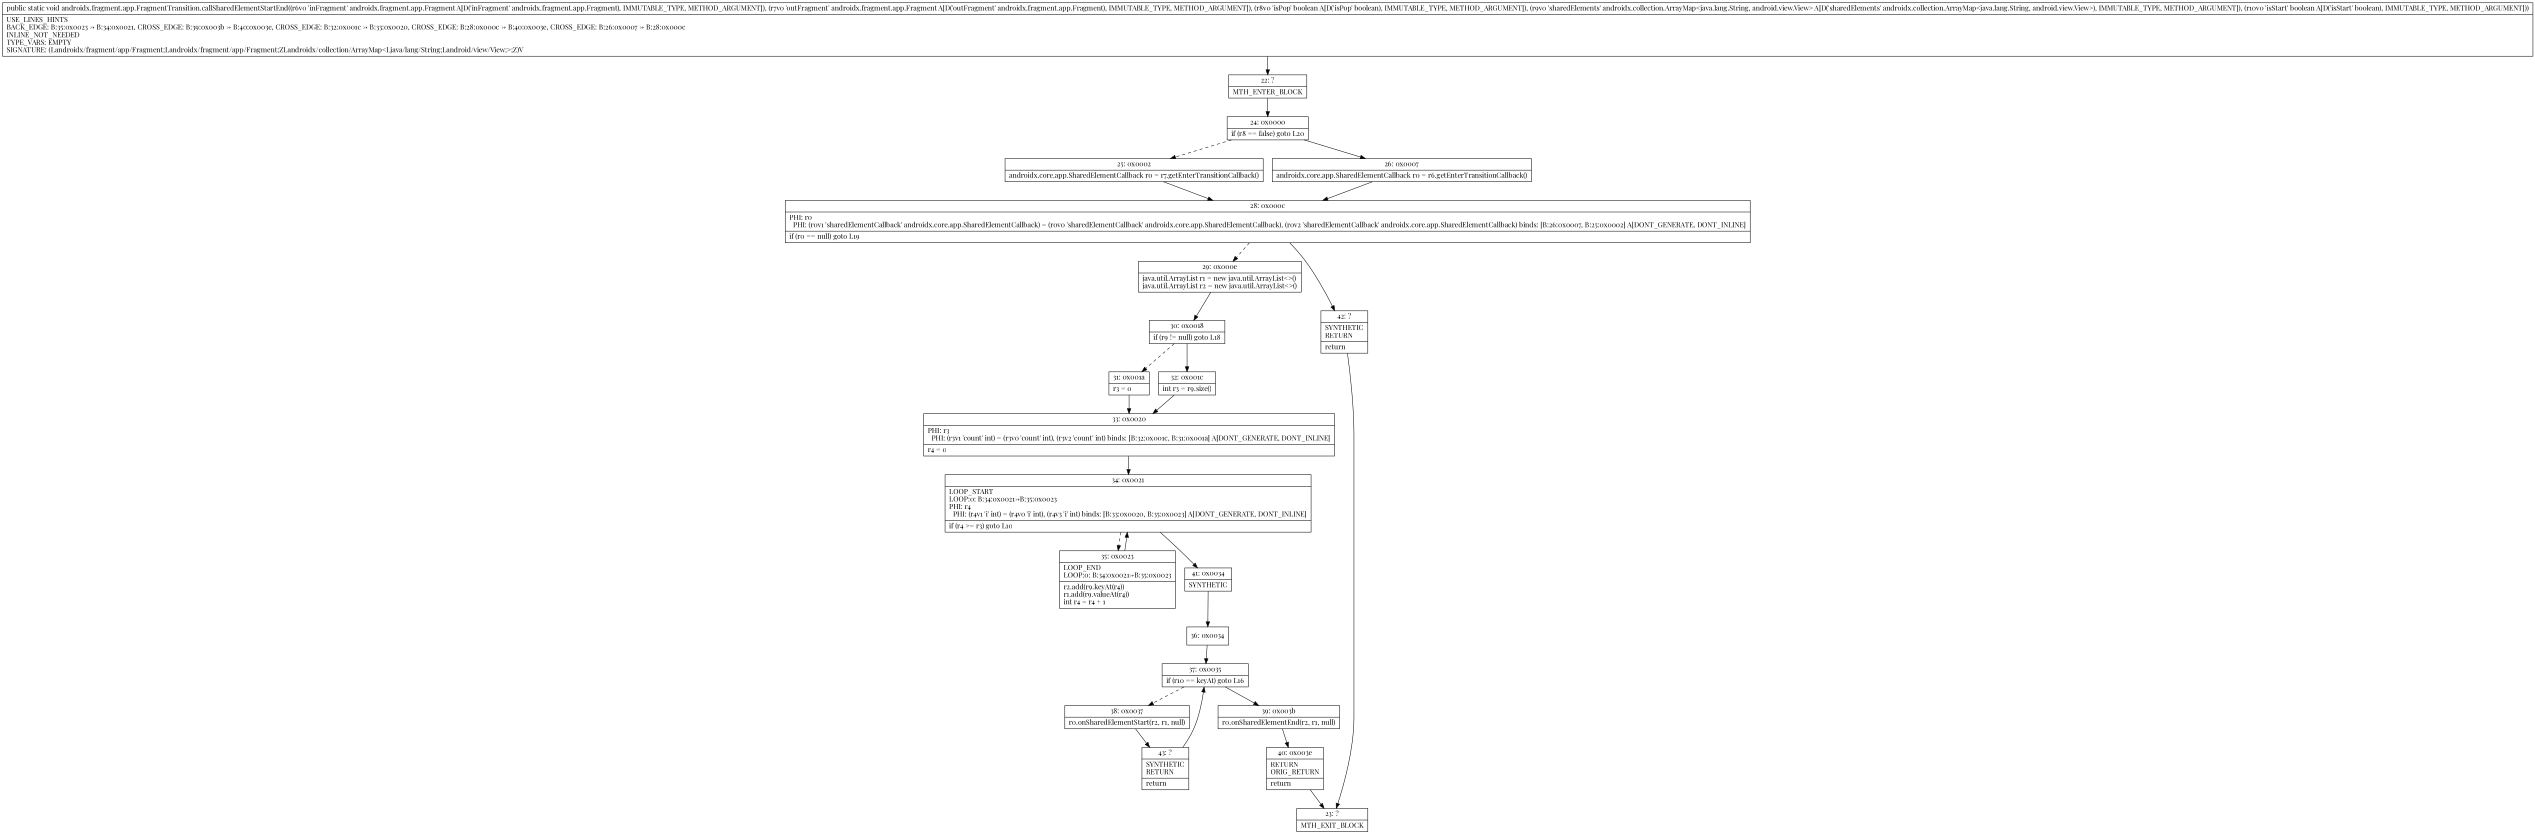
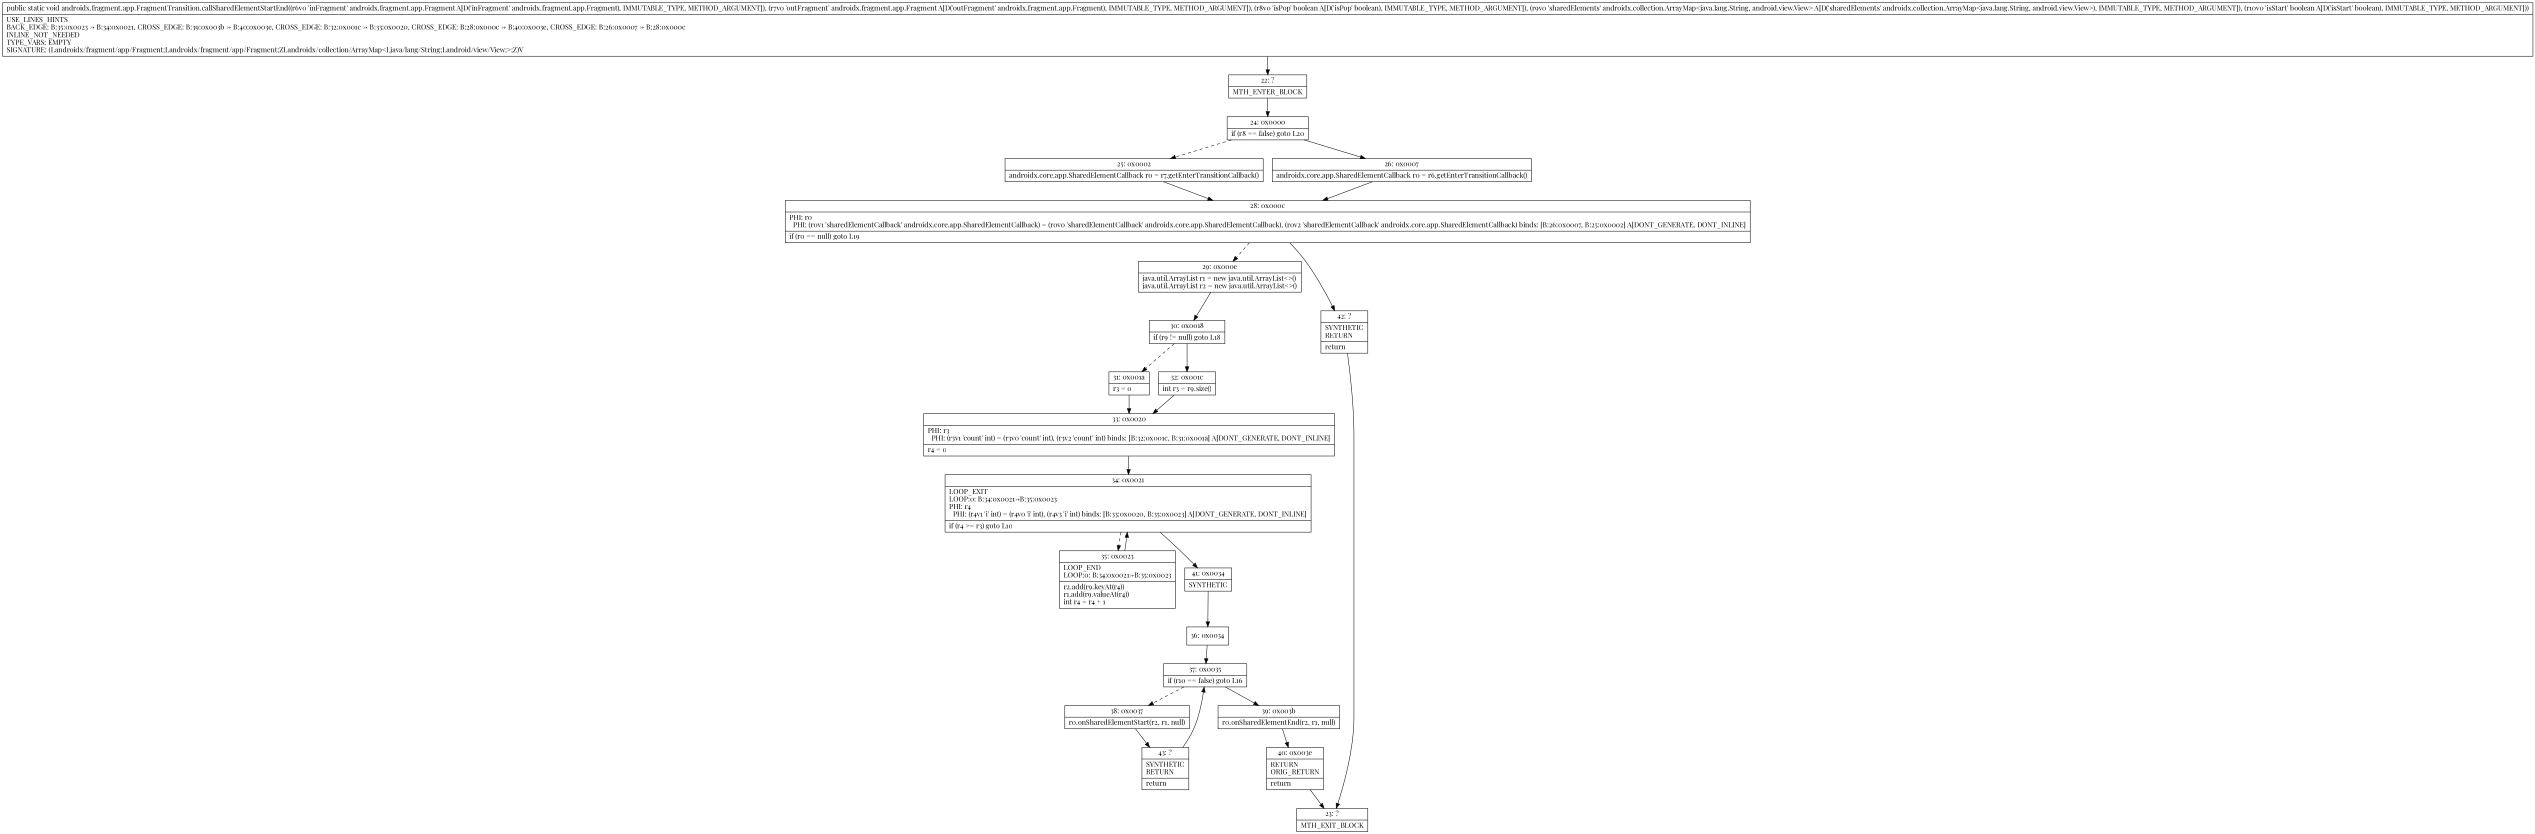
(971, 492) -> (969, 492)
(1205, 681) -> (1205, 681)
